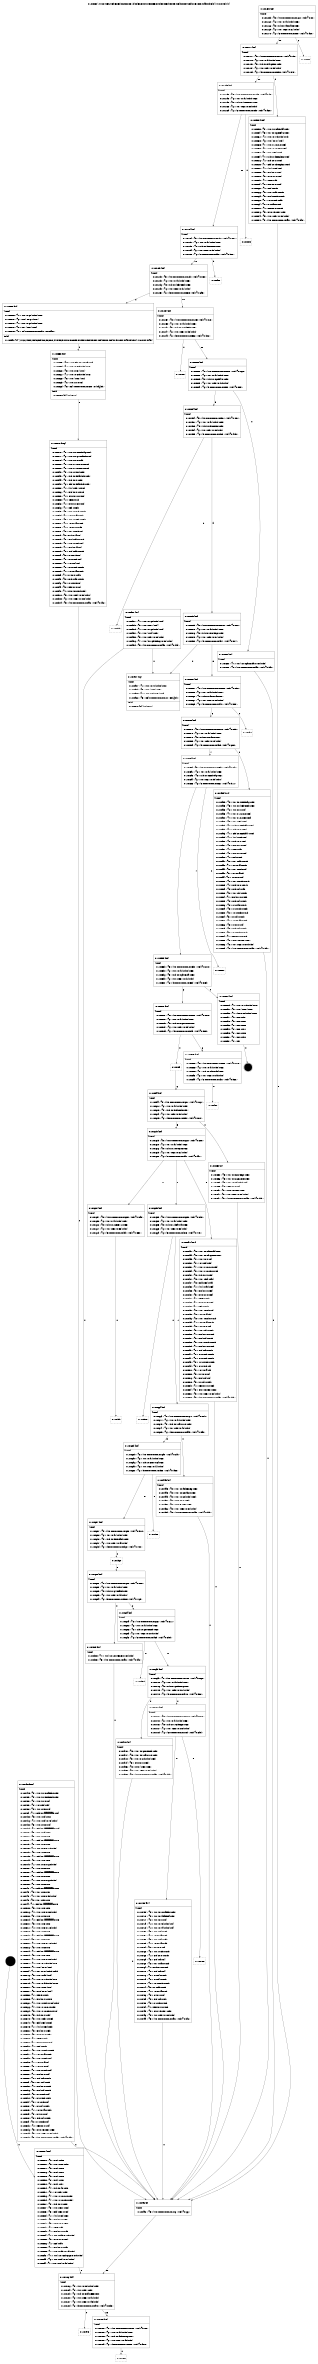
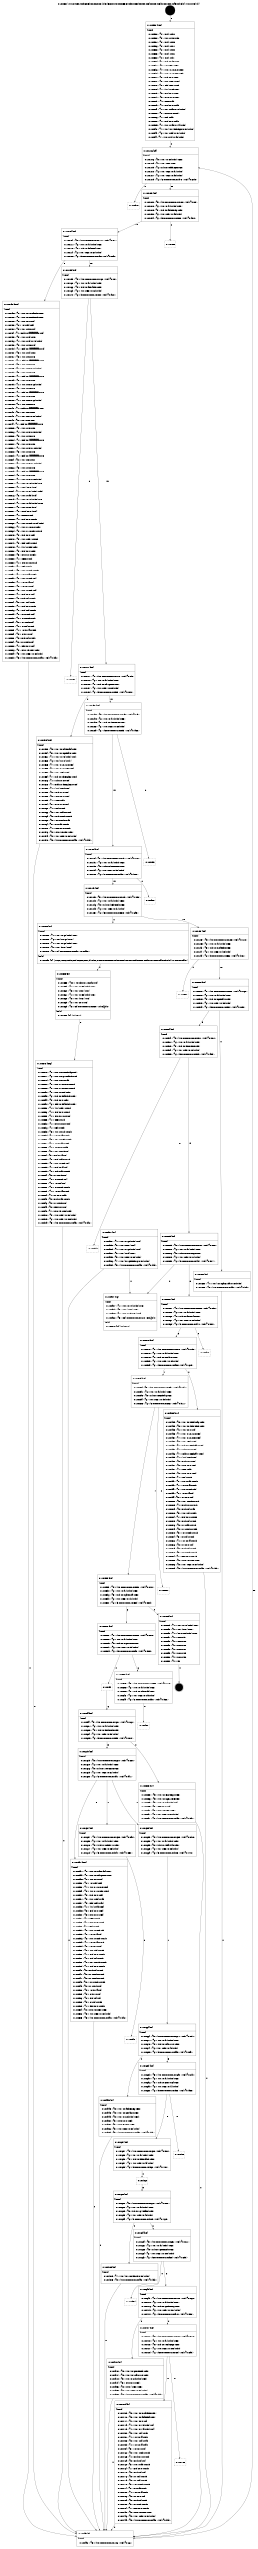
none -> (90, 244)
(142, 1420) -> none
